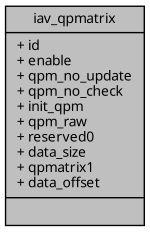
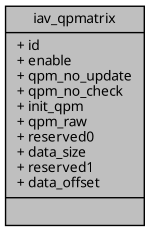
(56, 168) -> (56, 168)
